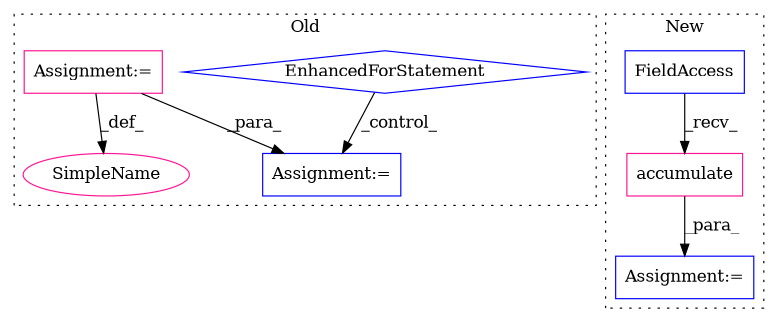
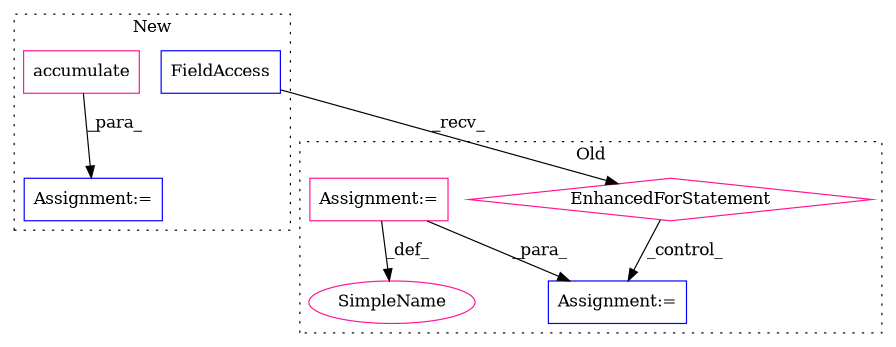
(385, 72) -> (671, 200)
(685, 117) -> (435, 133)
